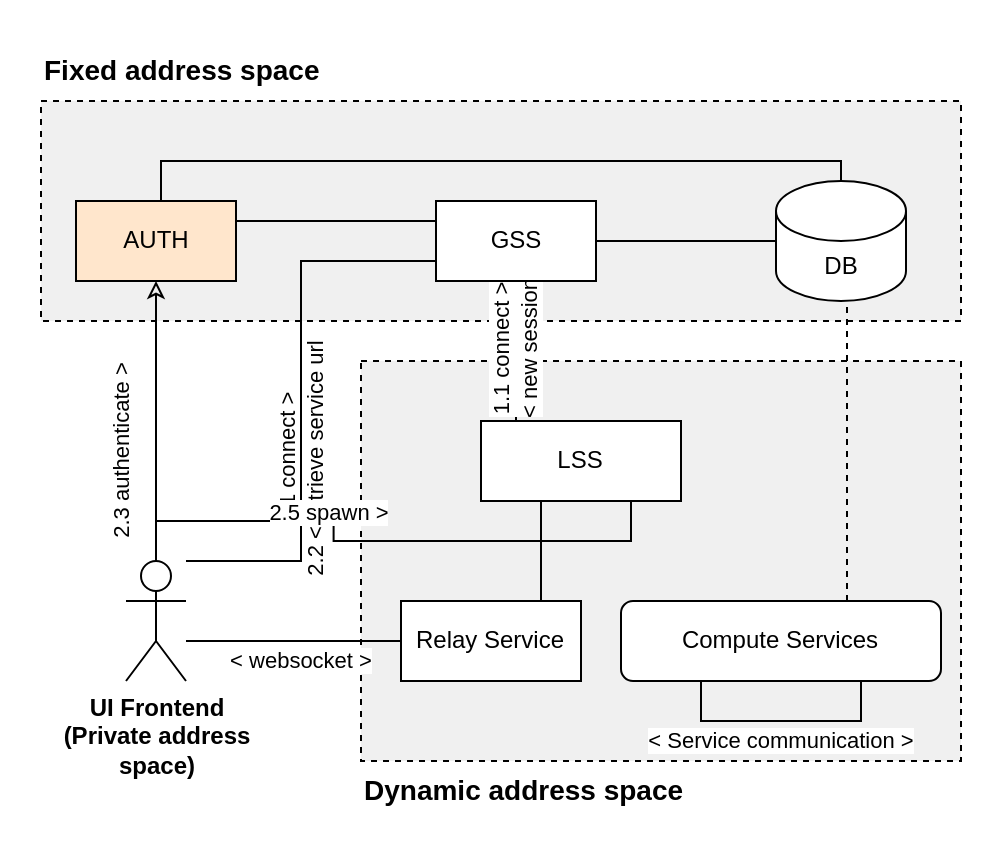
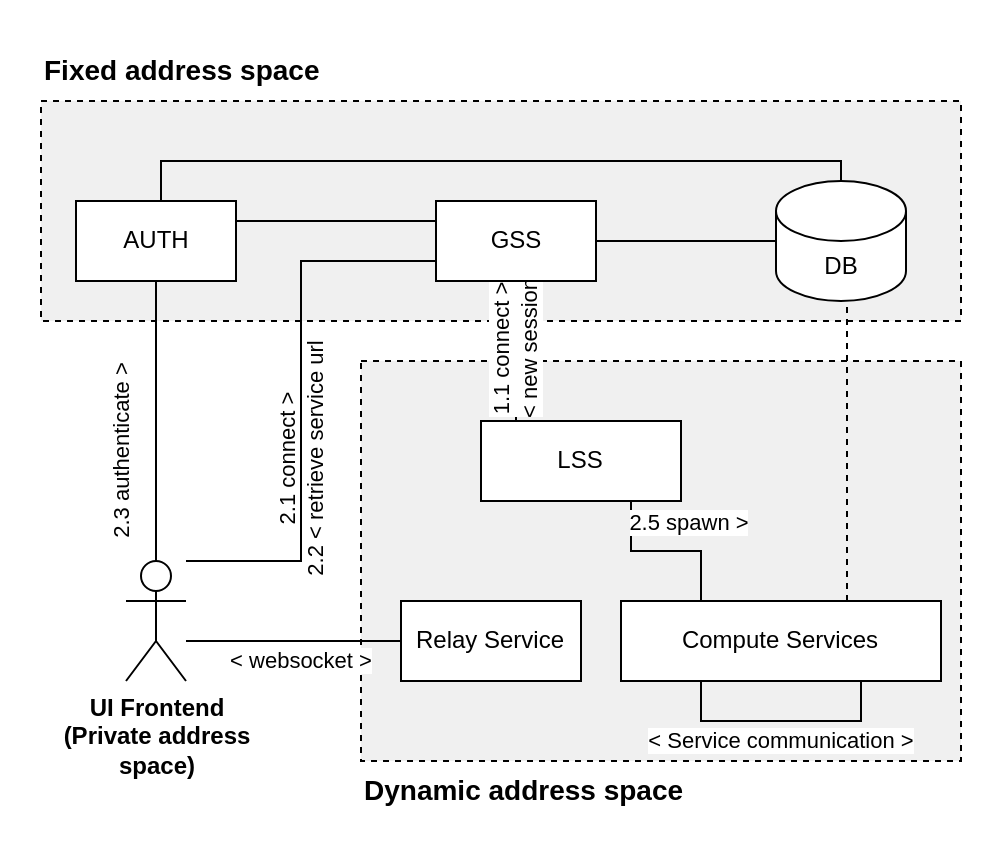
(156, 241) -> (156, 241)
(156, 296) -> (156, 290)
(476, 541) -> (669, 551)
(541, 551) -> none
(781, 641) -> (781, 641)
